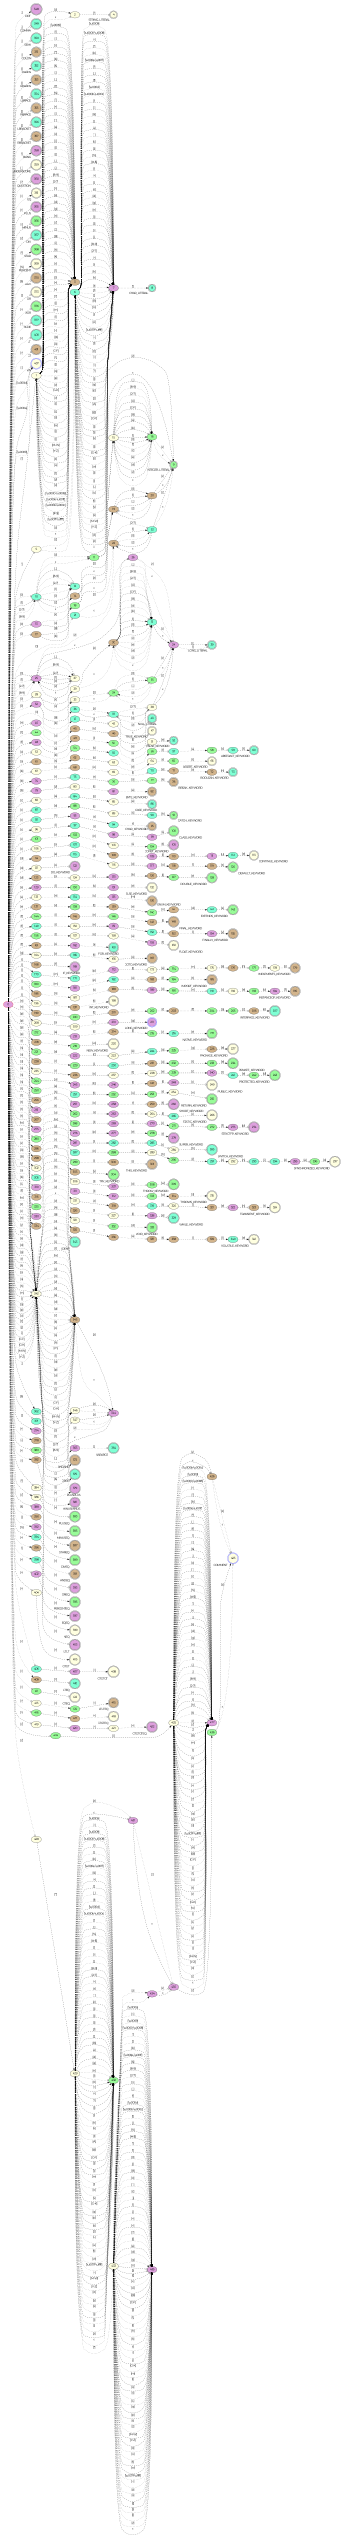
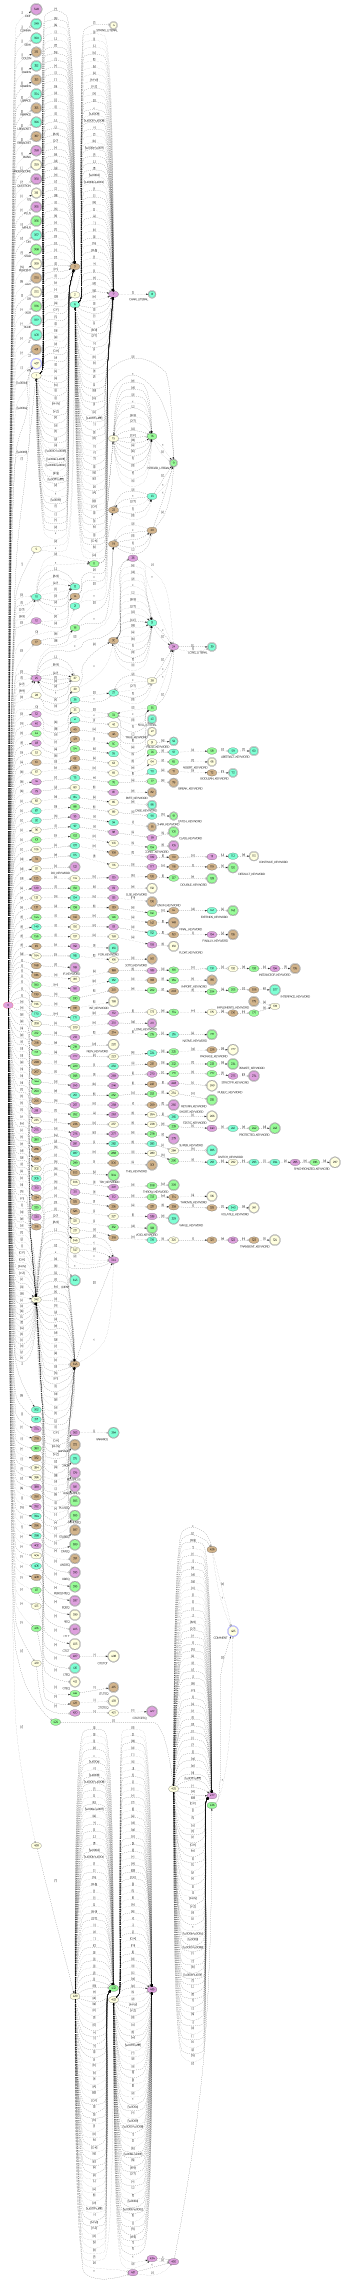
(284, 968) -> (264, 1004)
(152, 1022) -> (152, 1023)
